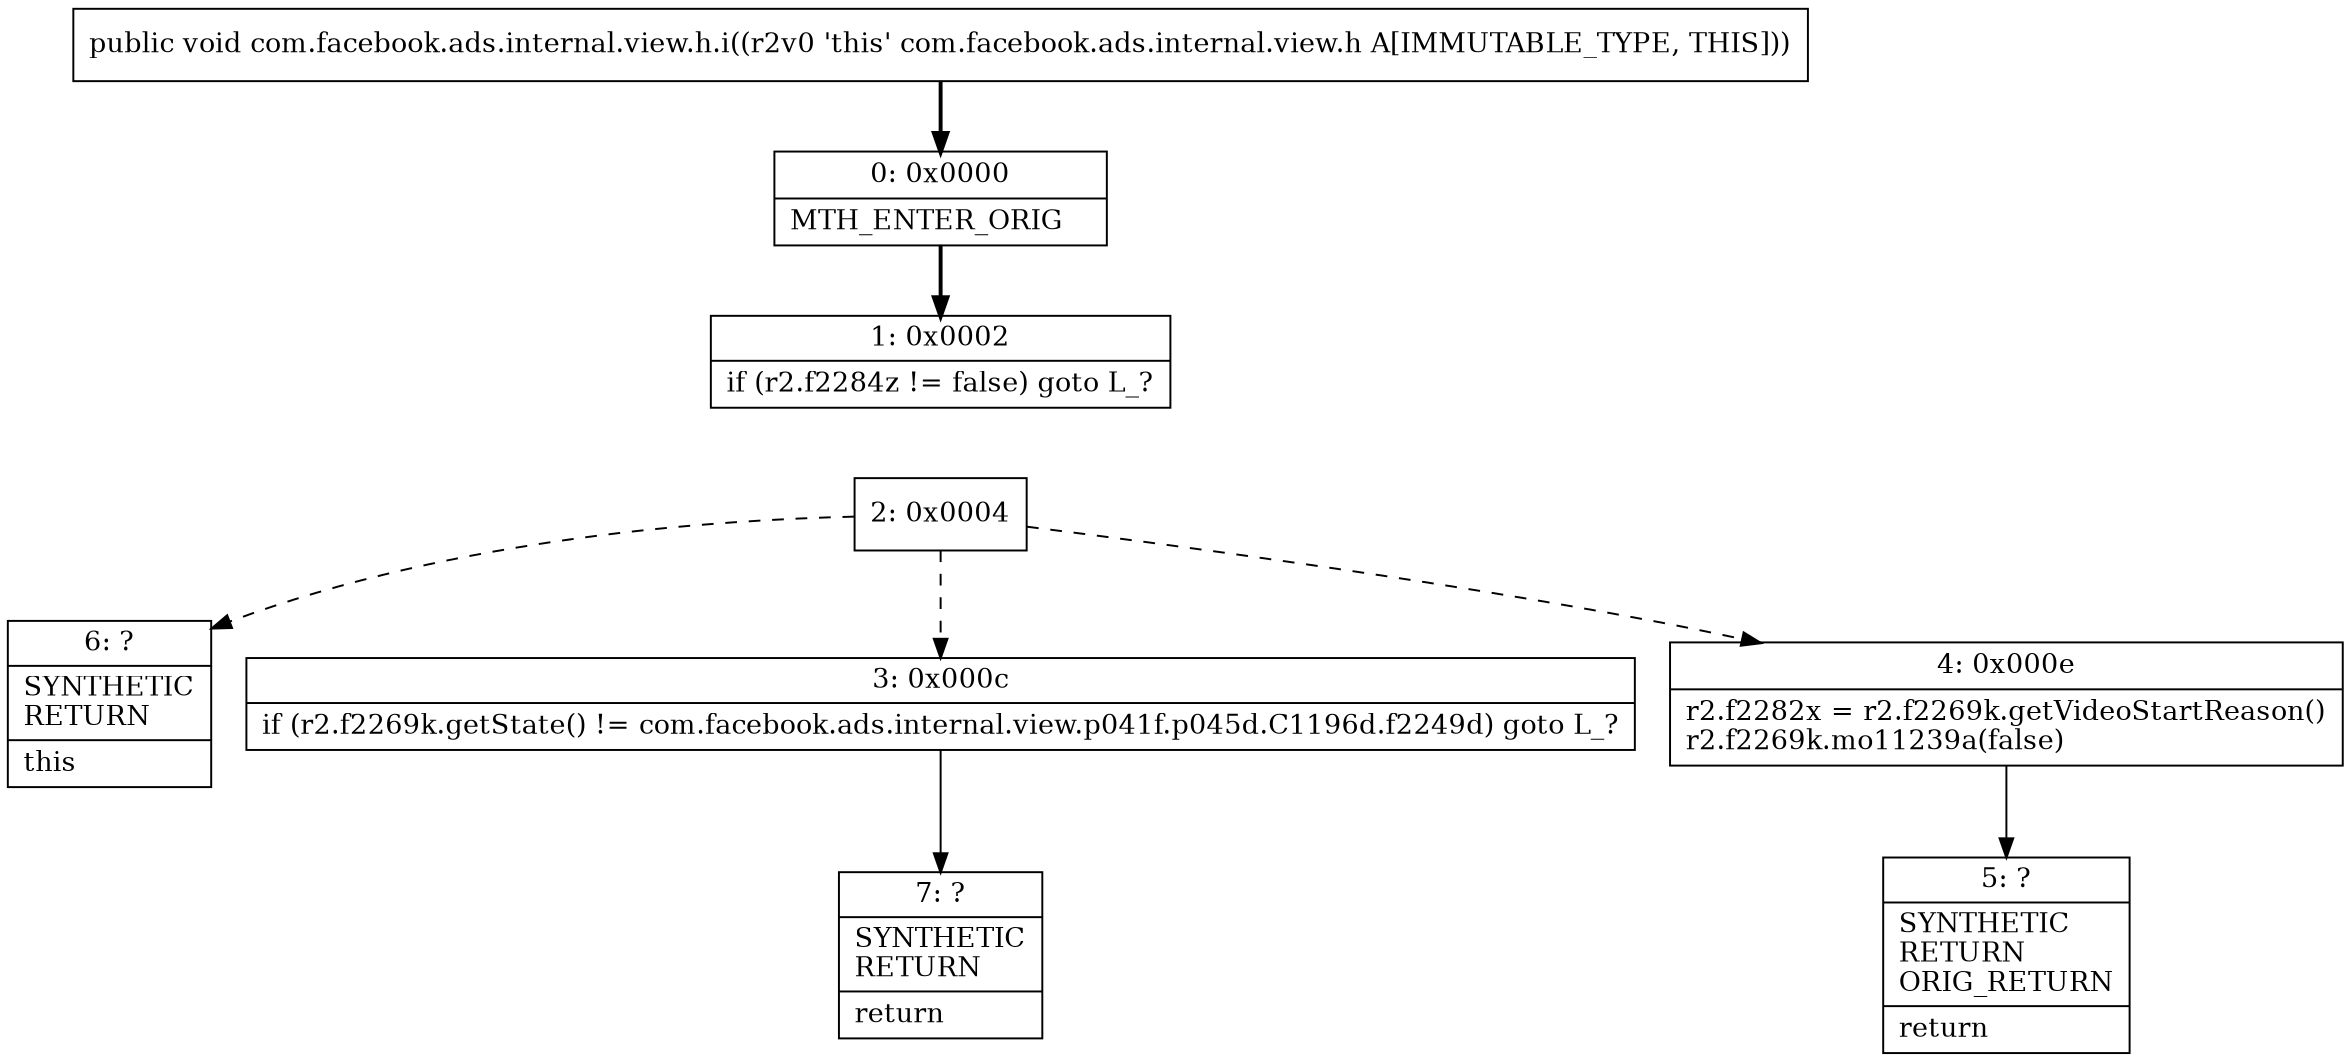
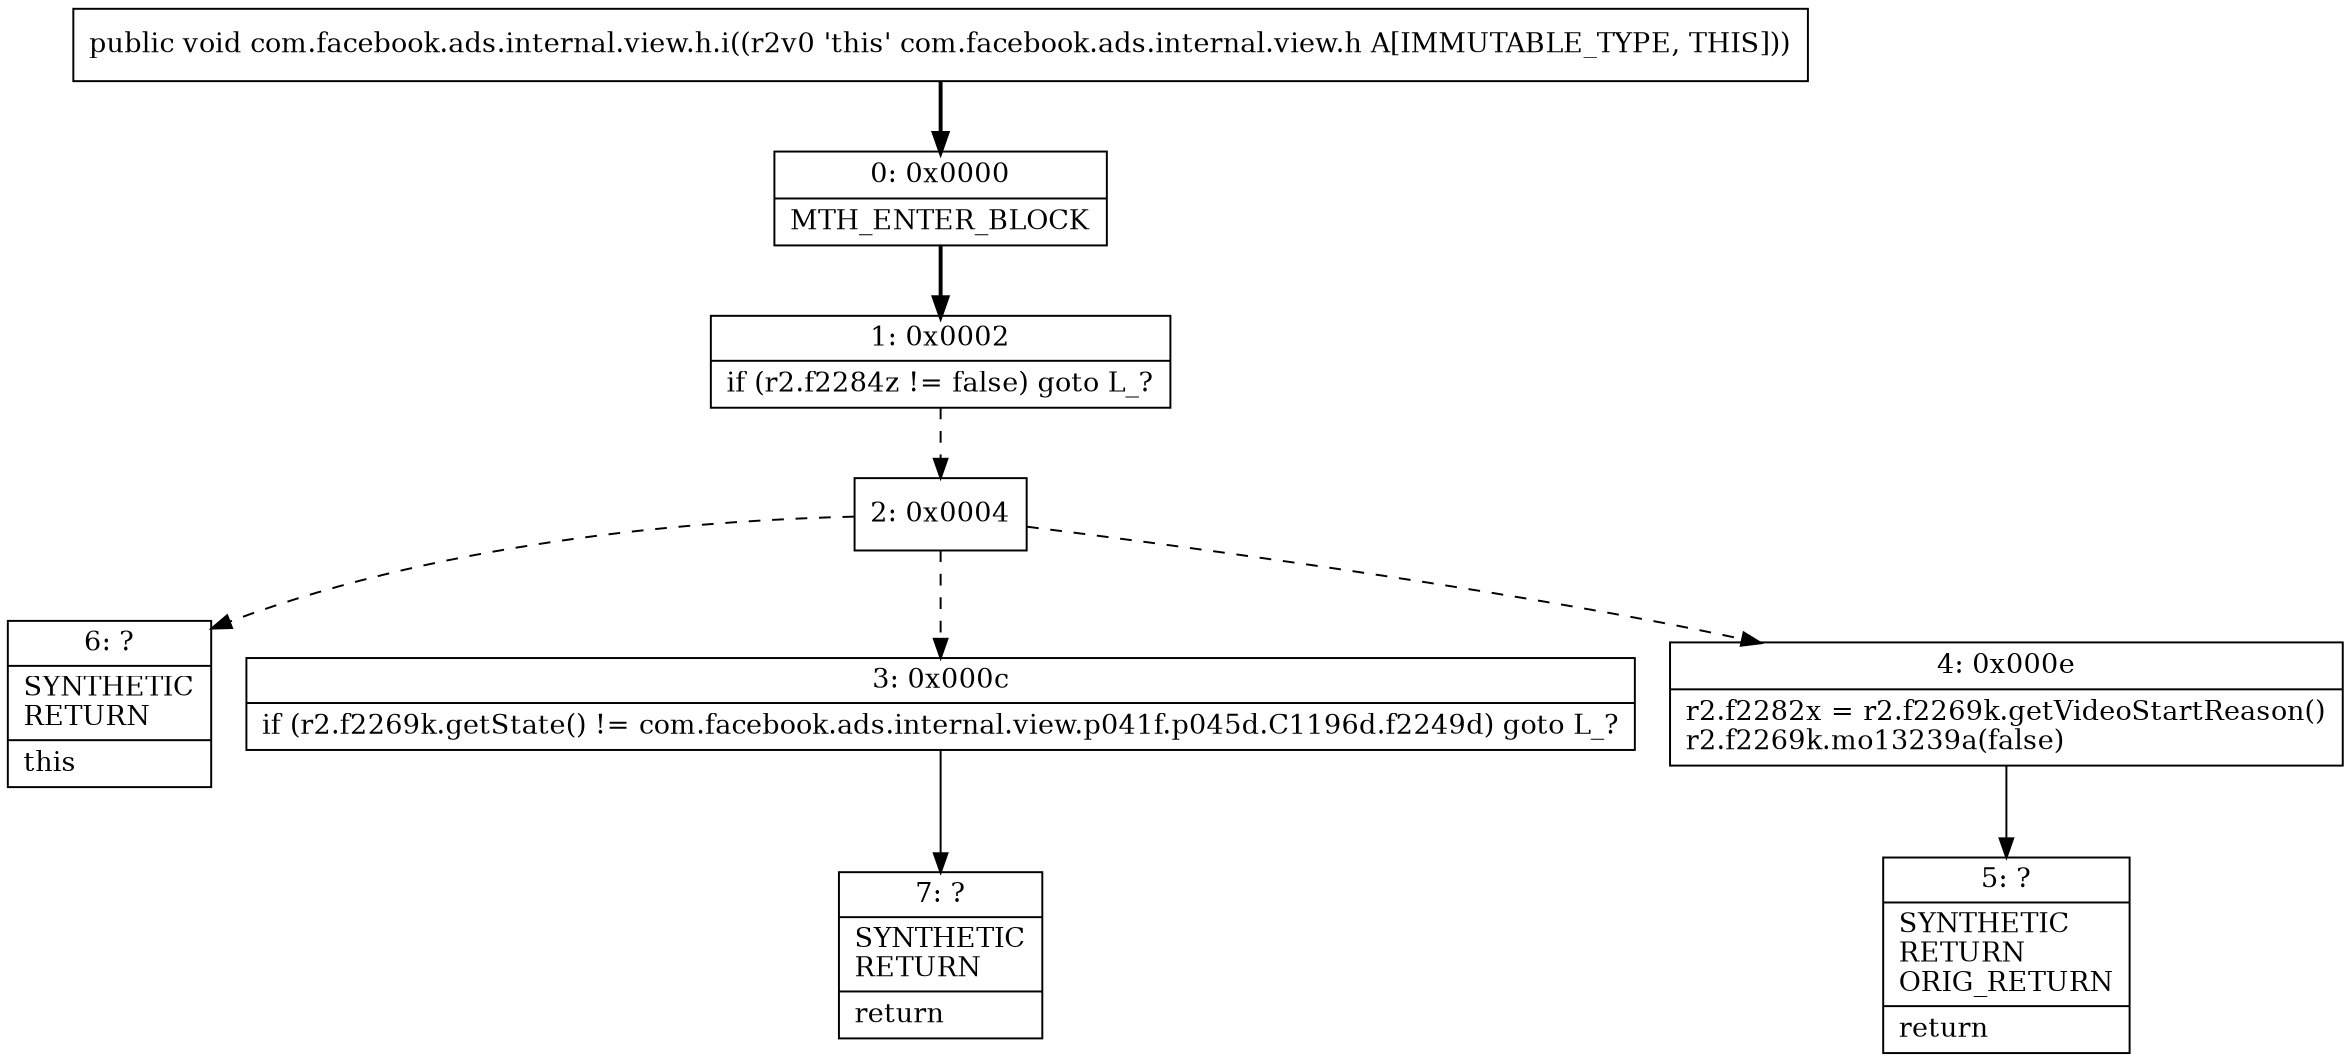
(927, 221) -> (941, 221)
none -> (941, 433)
(1875, 741) -> (1875, 741)
